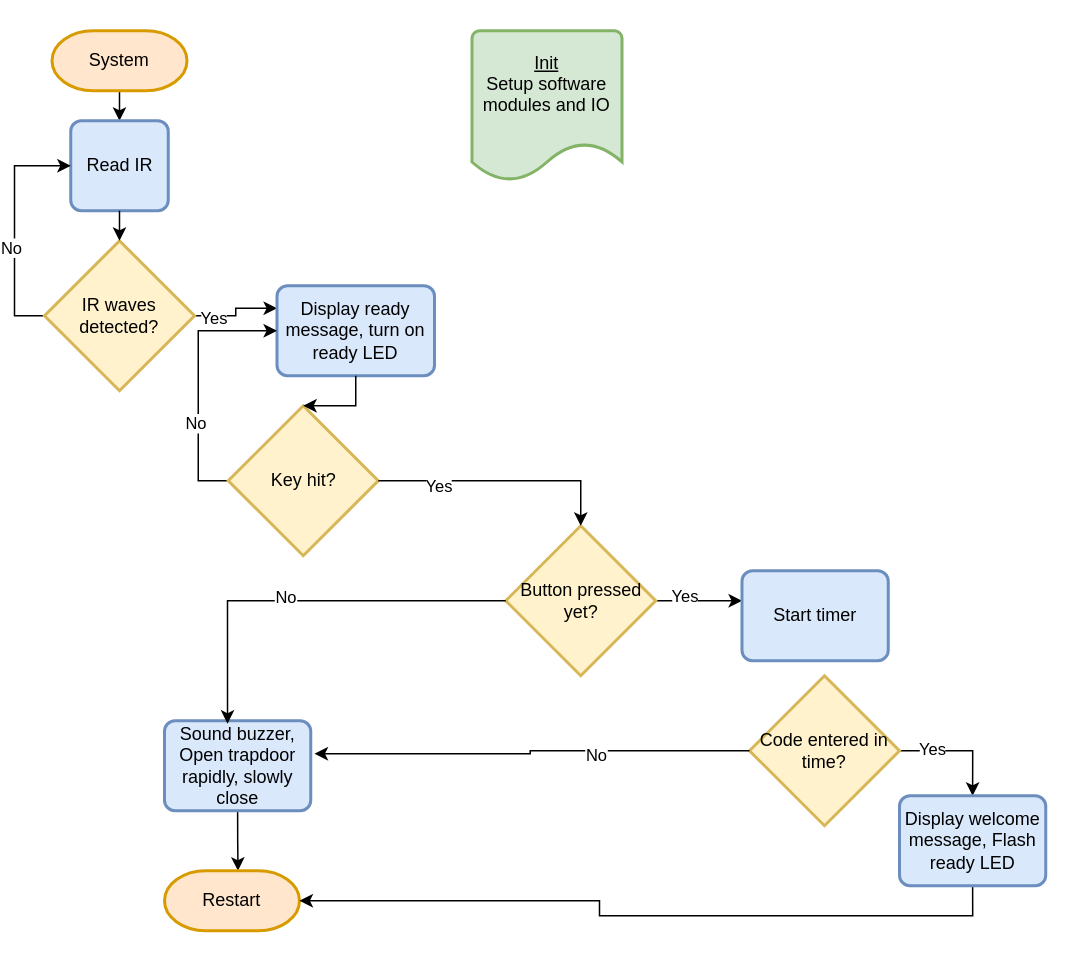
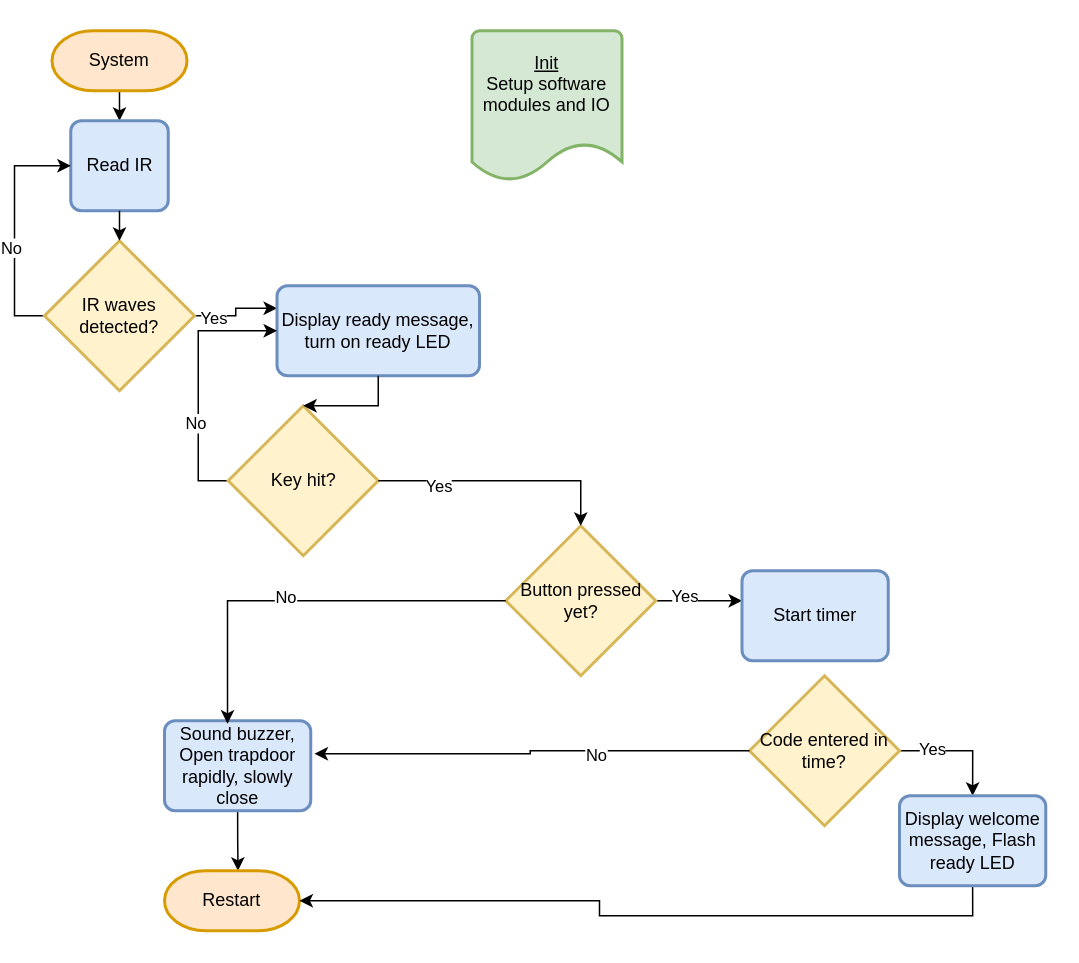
(356, 331) -> (378, 331)
